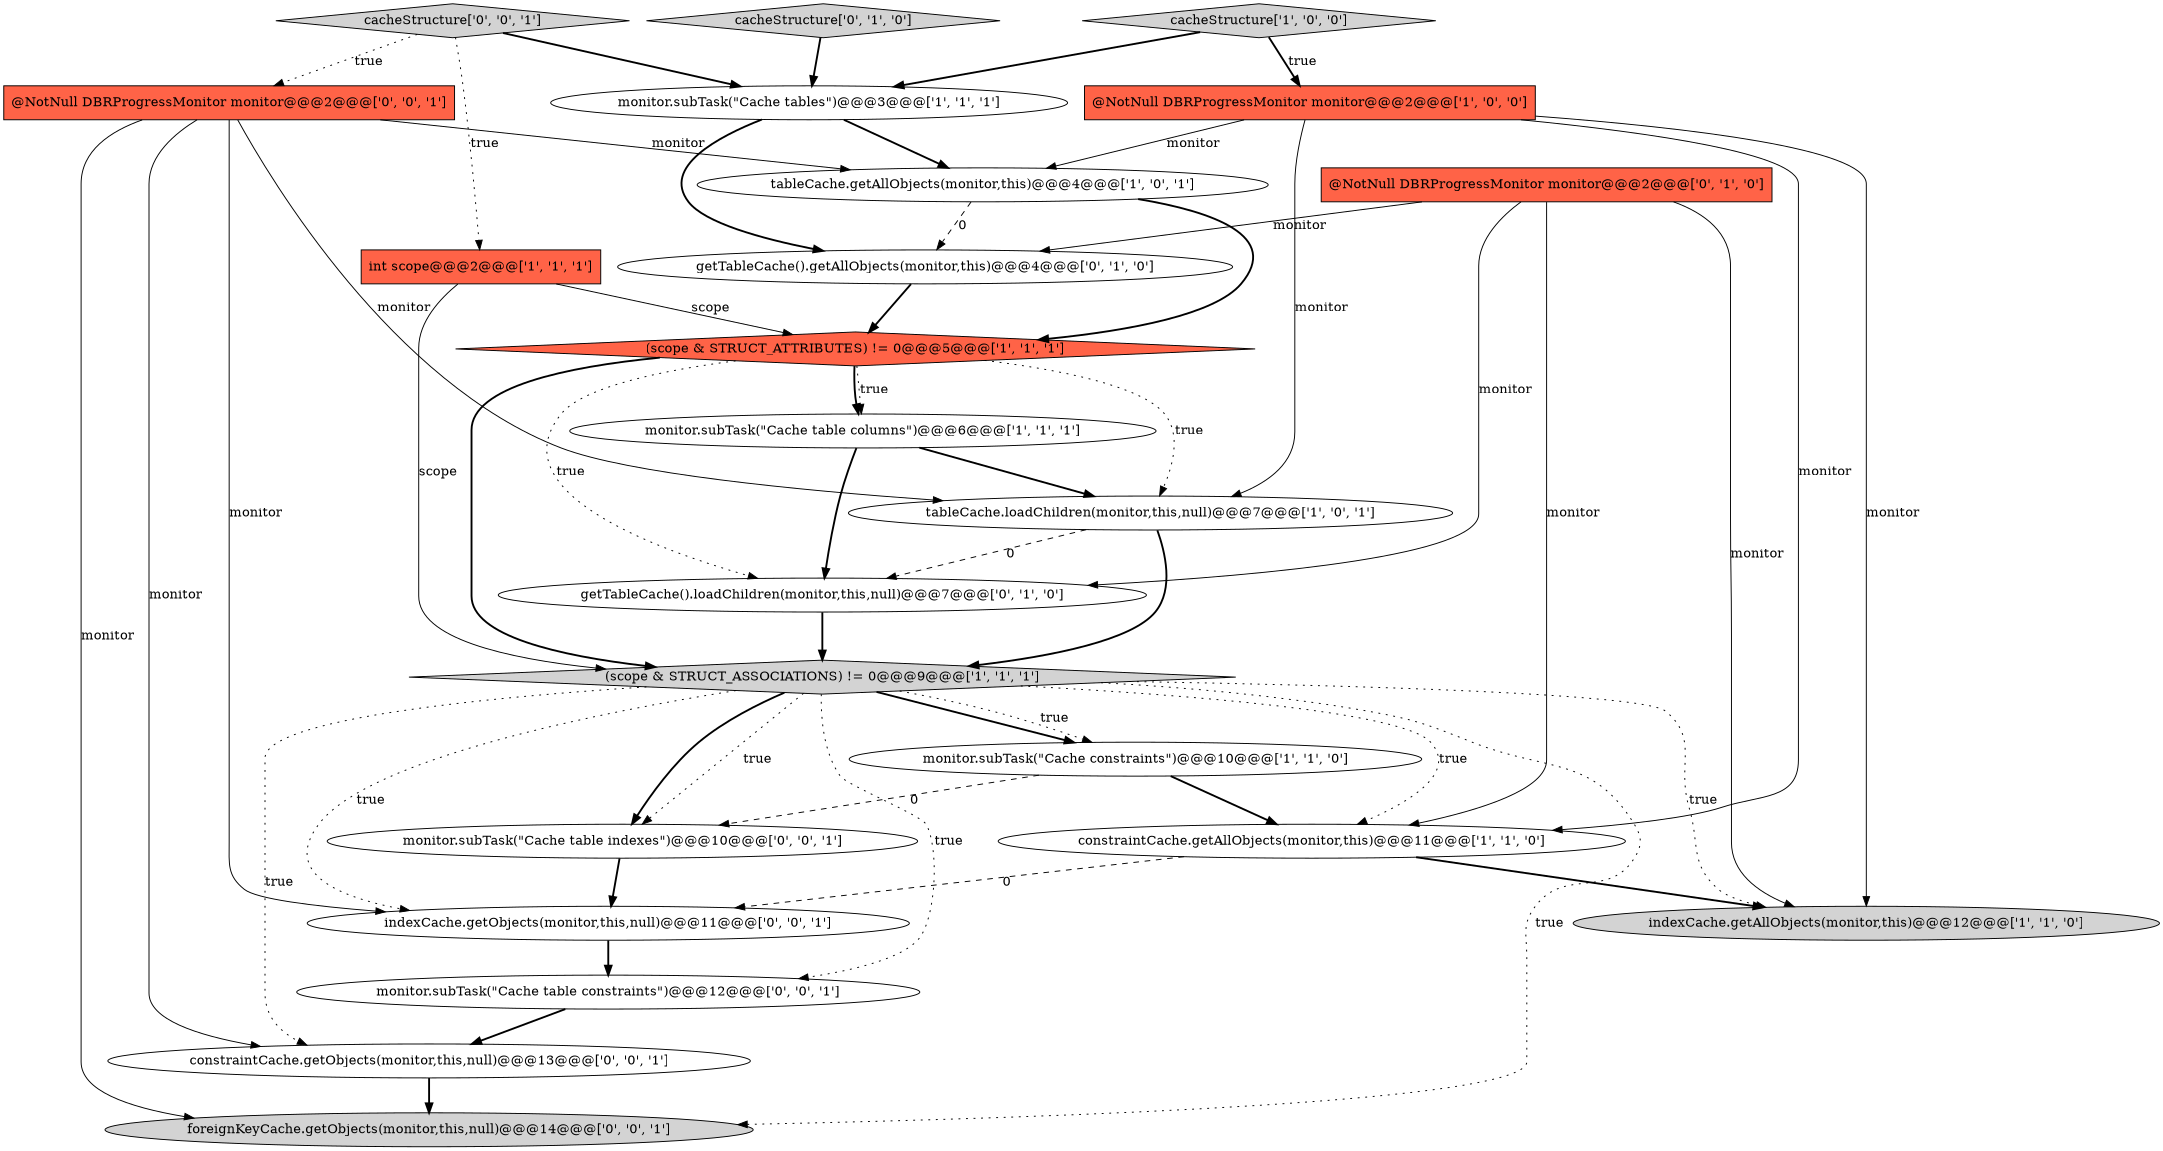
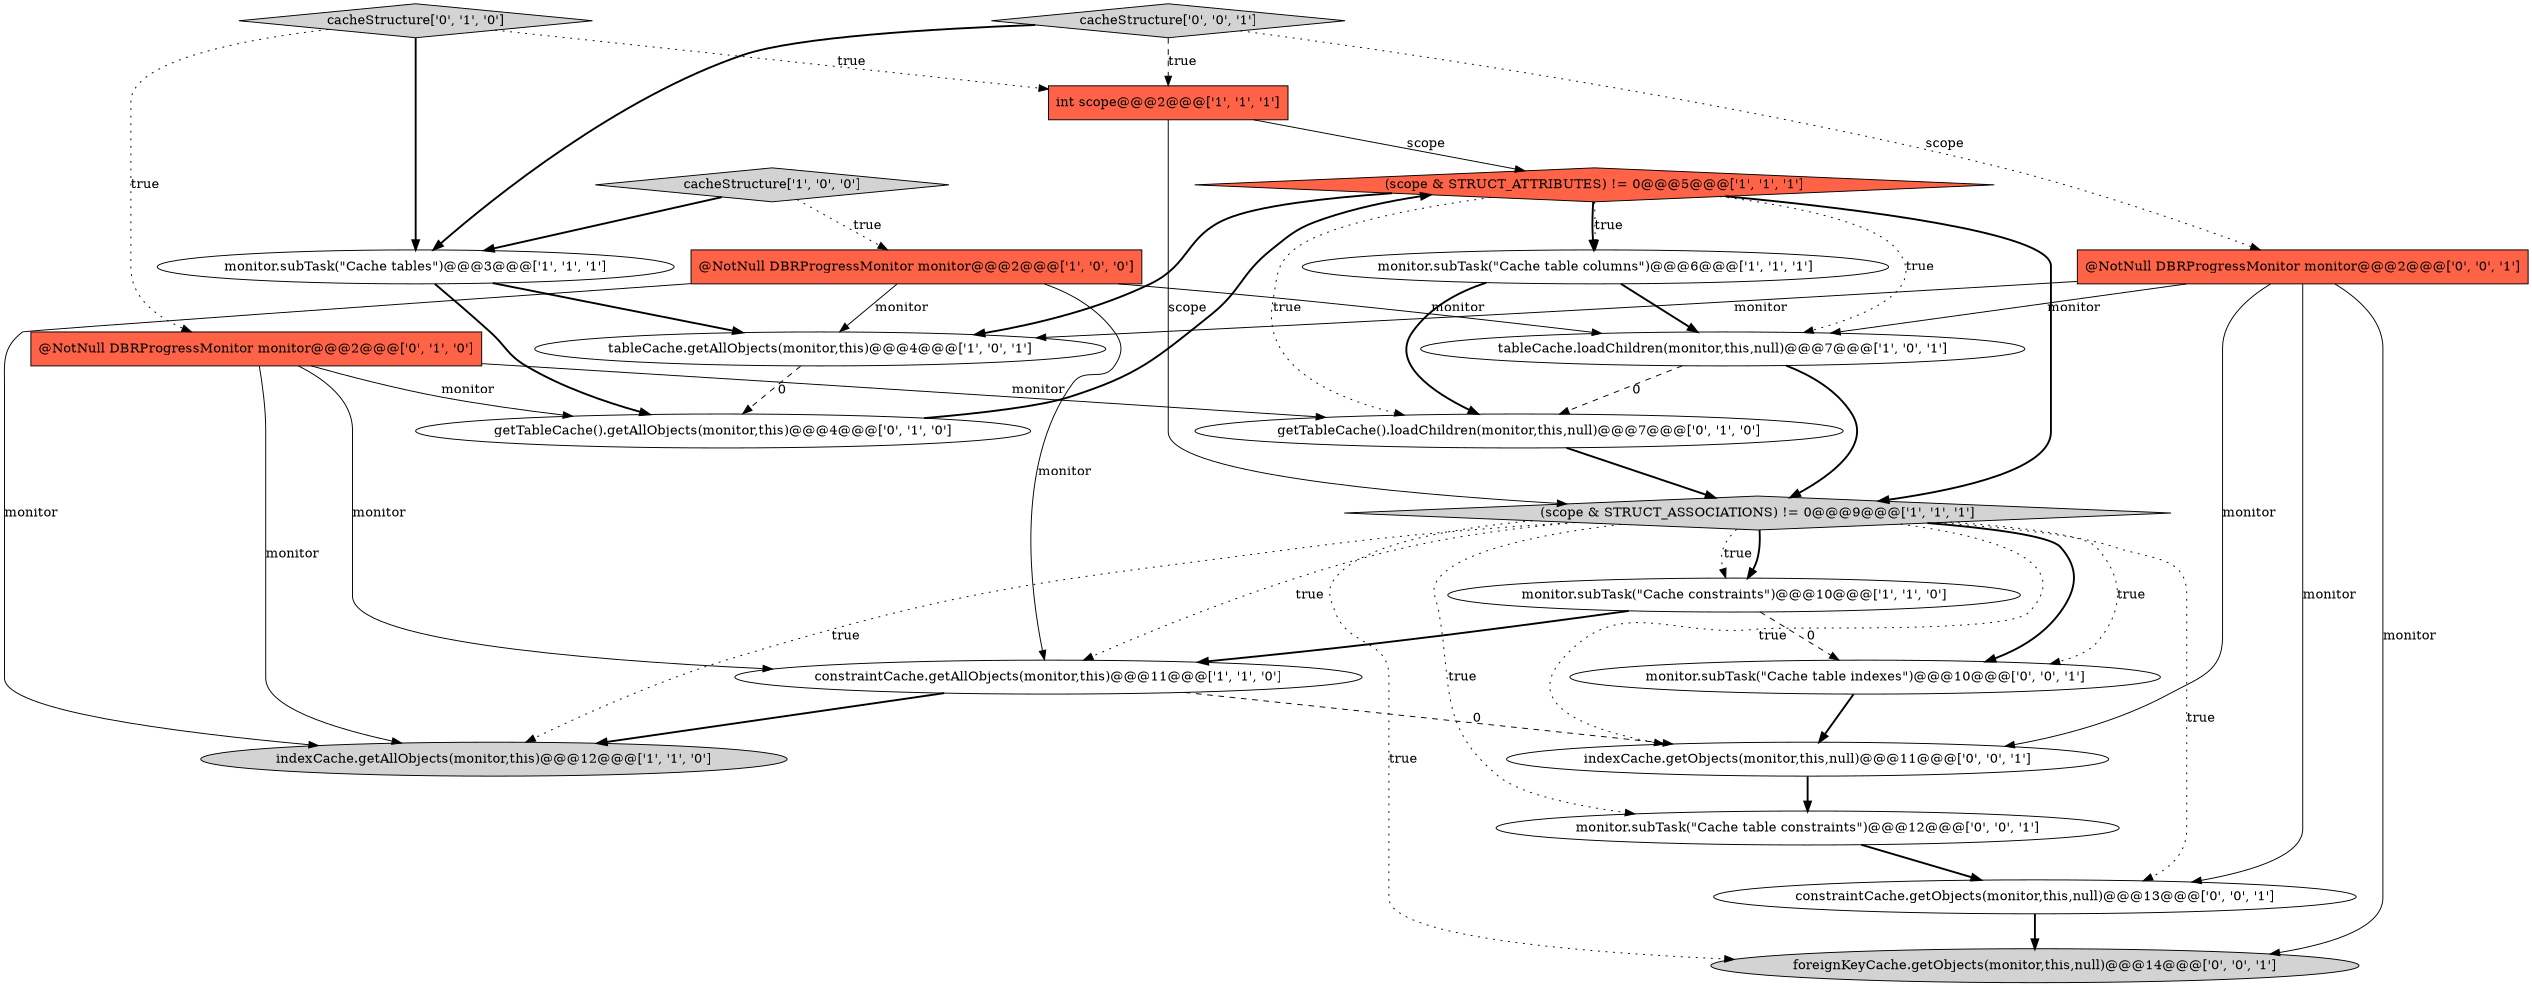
(1282, 57) -> (838, 222)
none -> (767, 59)
(369, 62) -> (1945, 144)
none -> (131, 117)
(469, 139) -> (1168, 57)
(1227, 296) -> (1186, 253)
